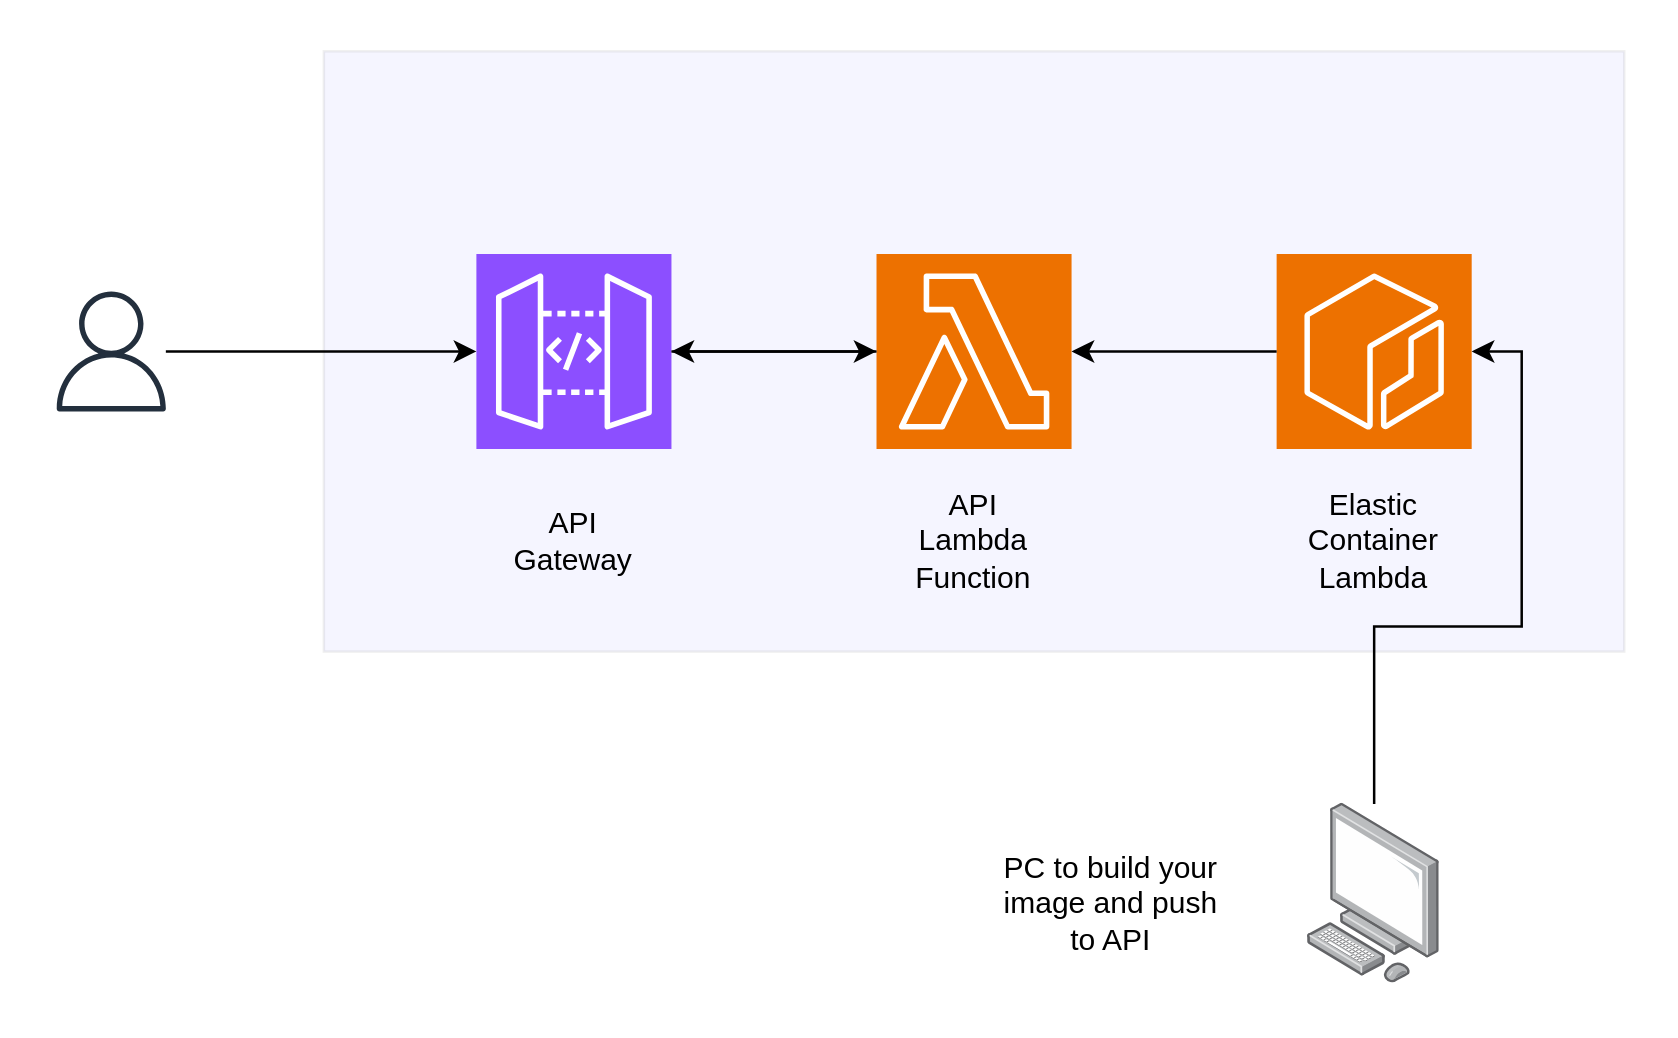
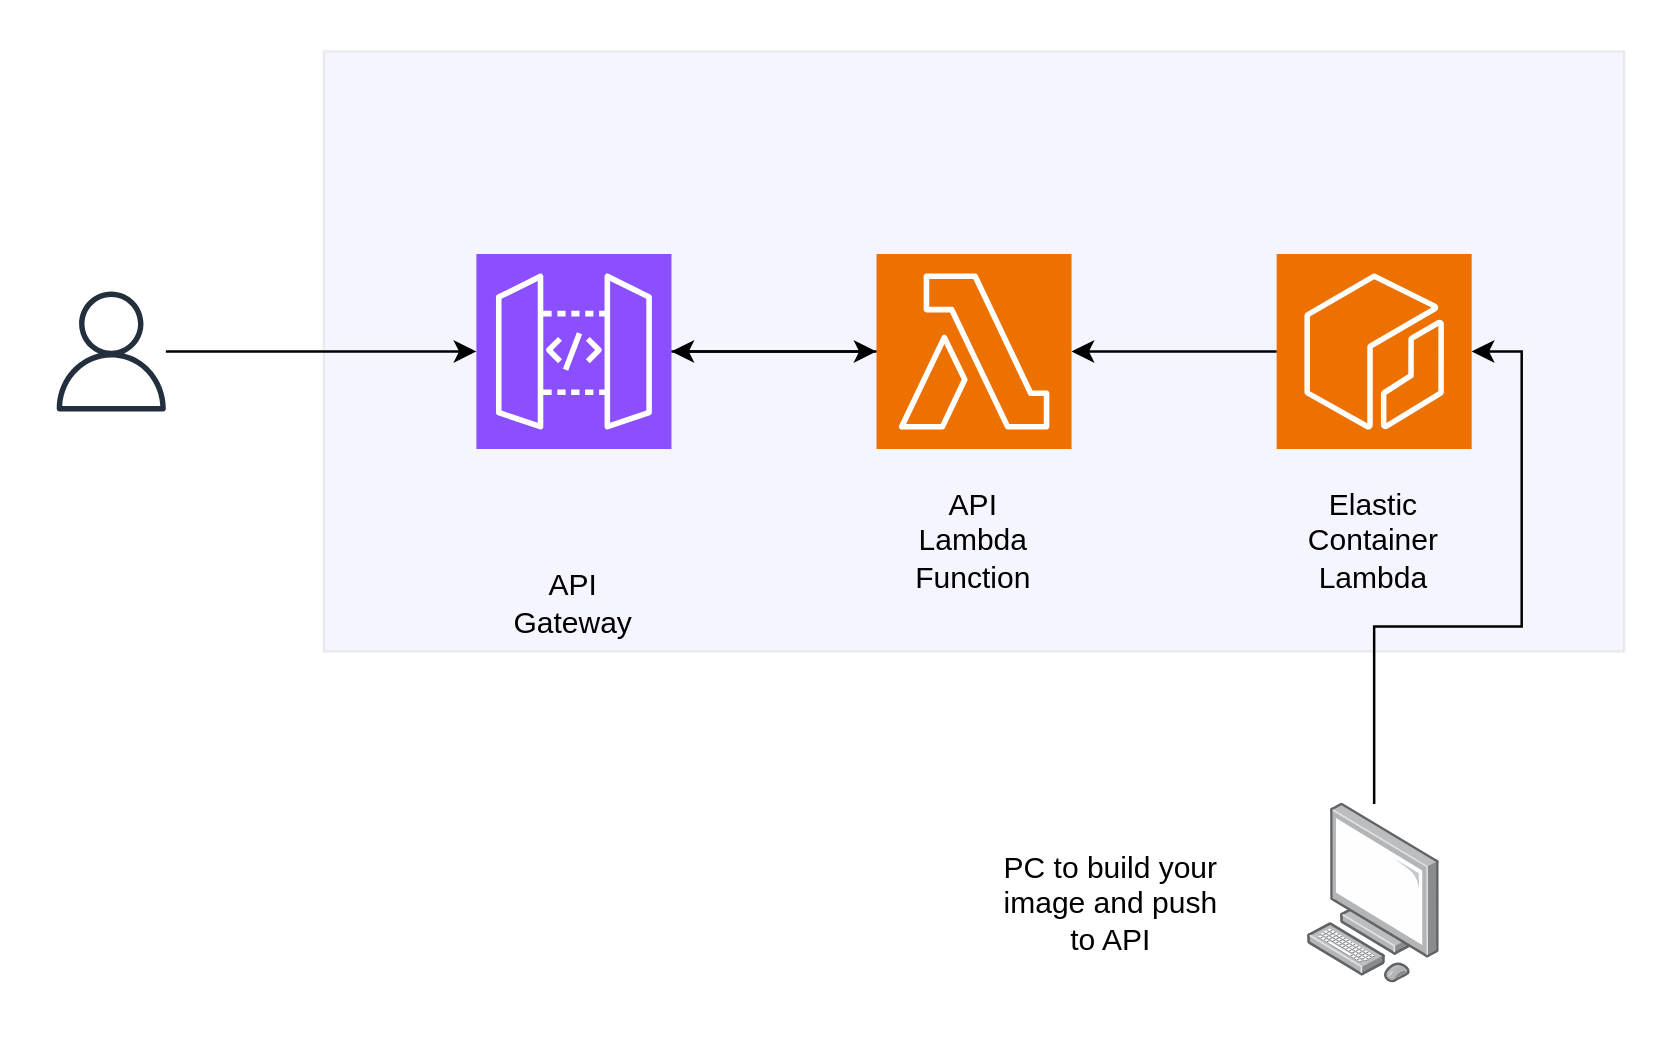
(574, 541) -> (574, 604)
